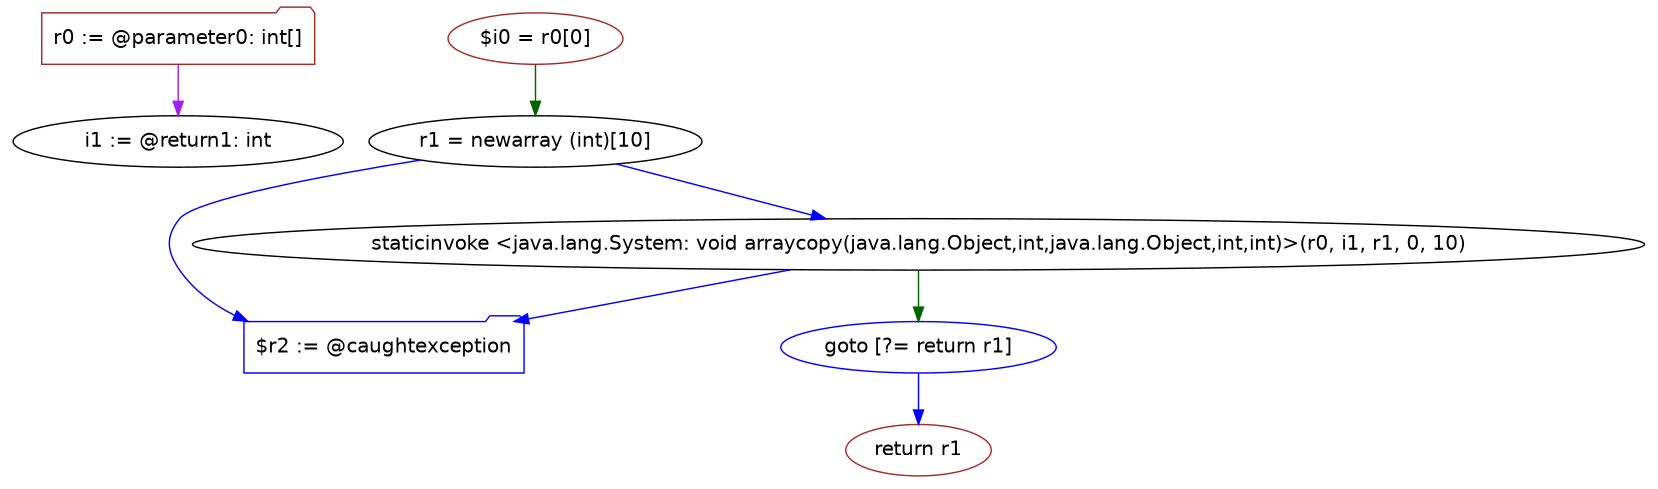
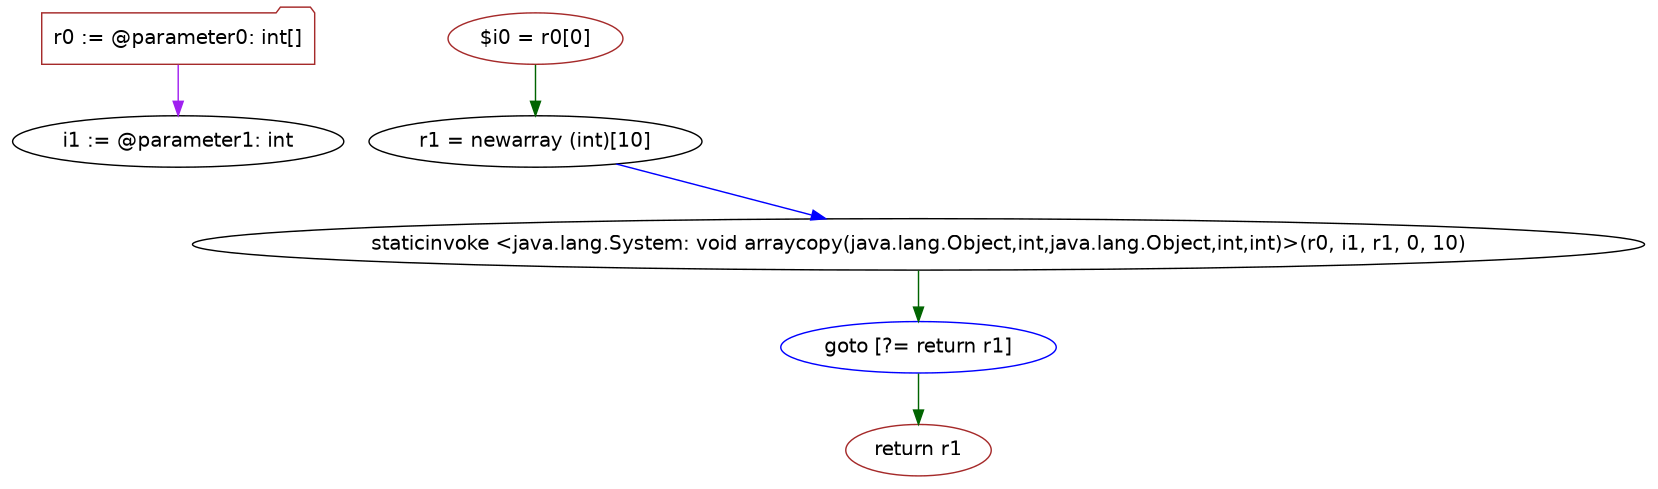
(178, 141) -> (178, 141)
(384, 347) -> none
(919, 392) -> (919, 392)
